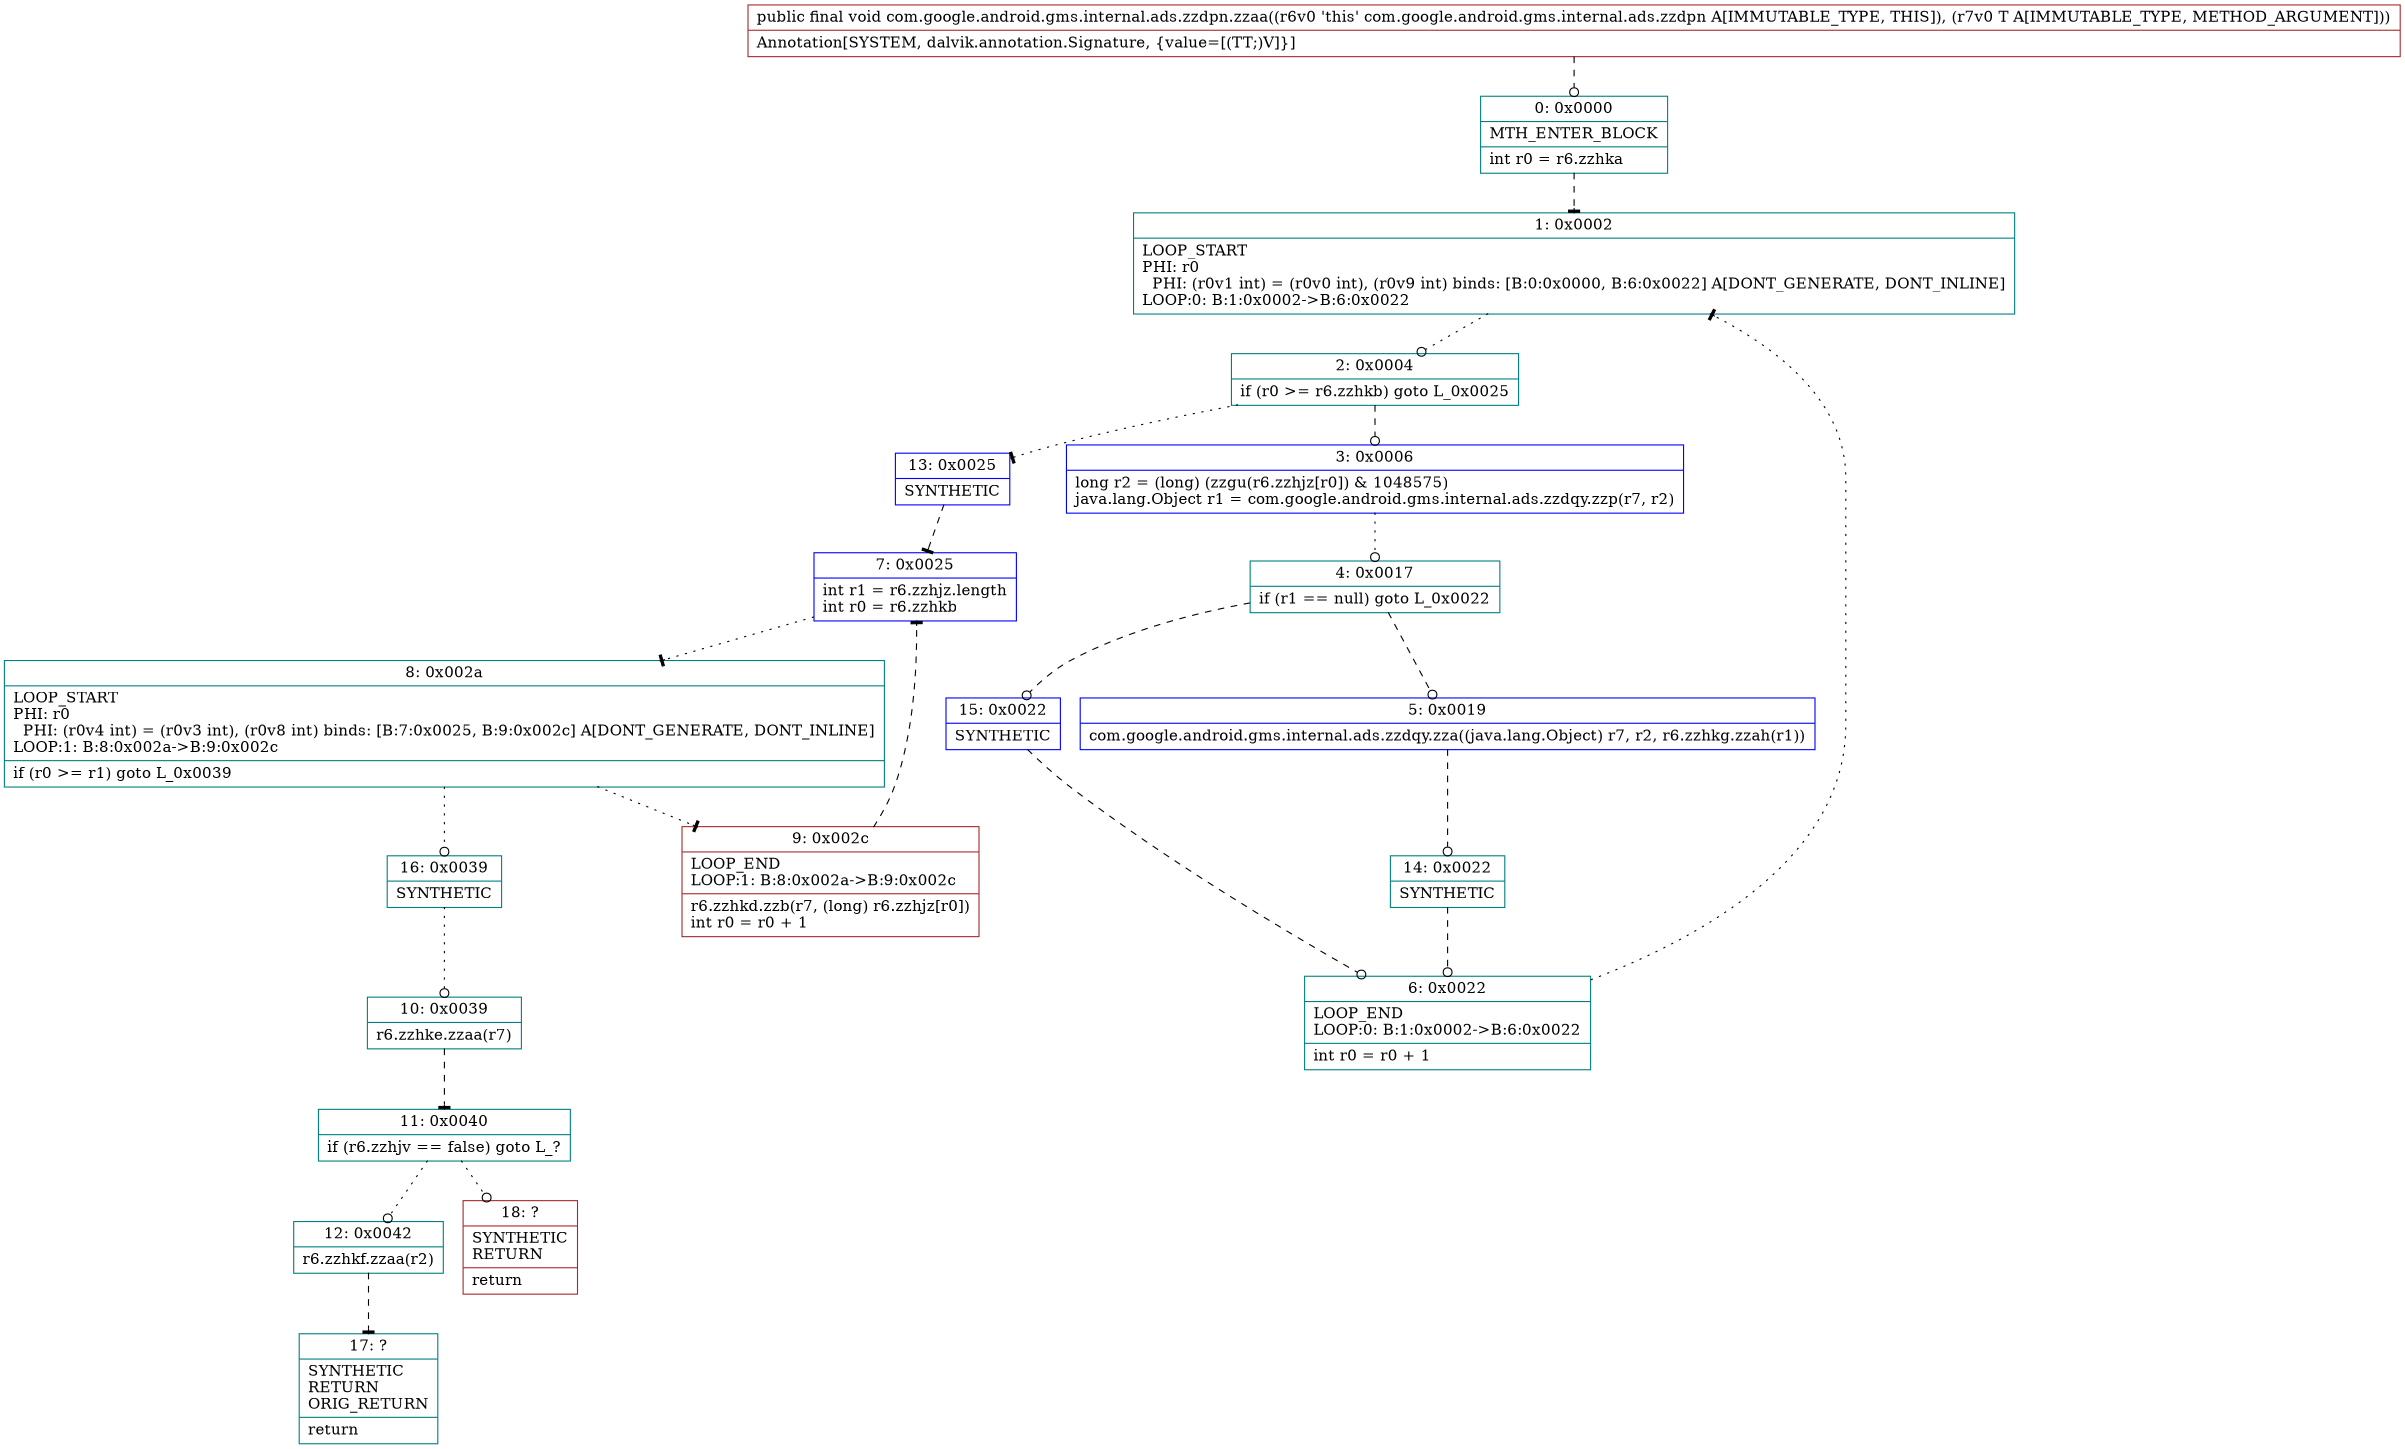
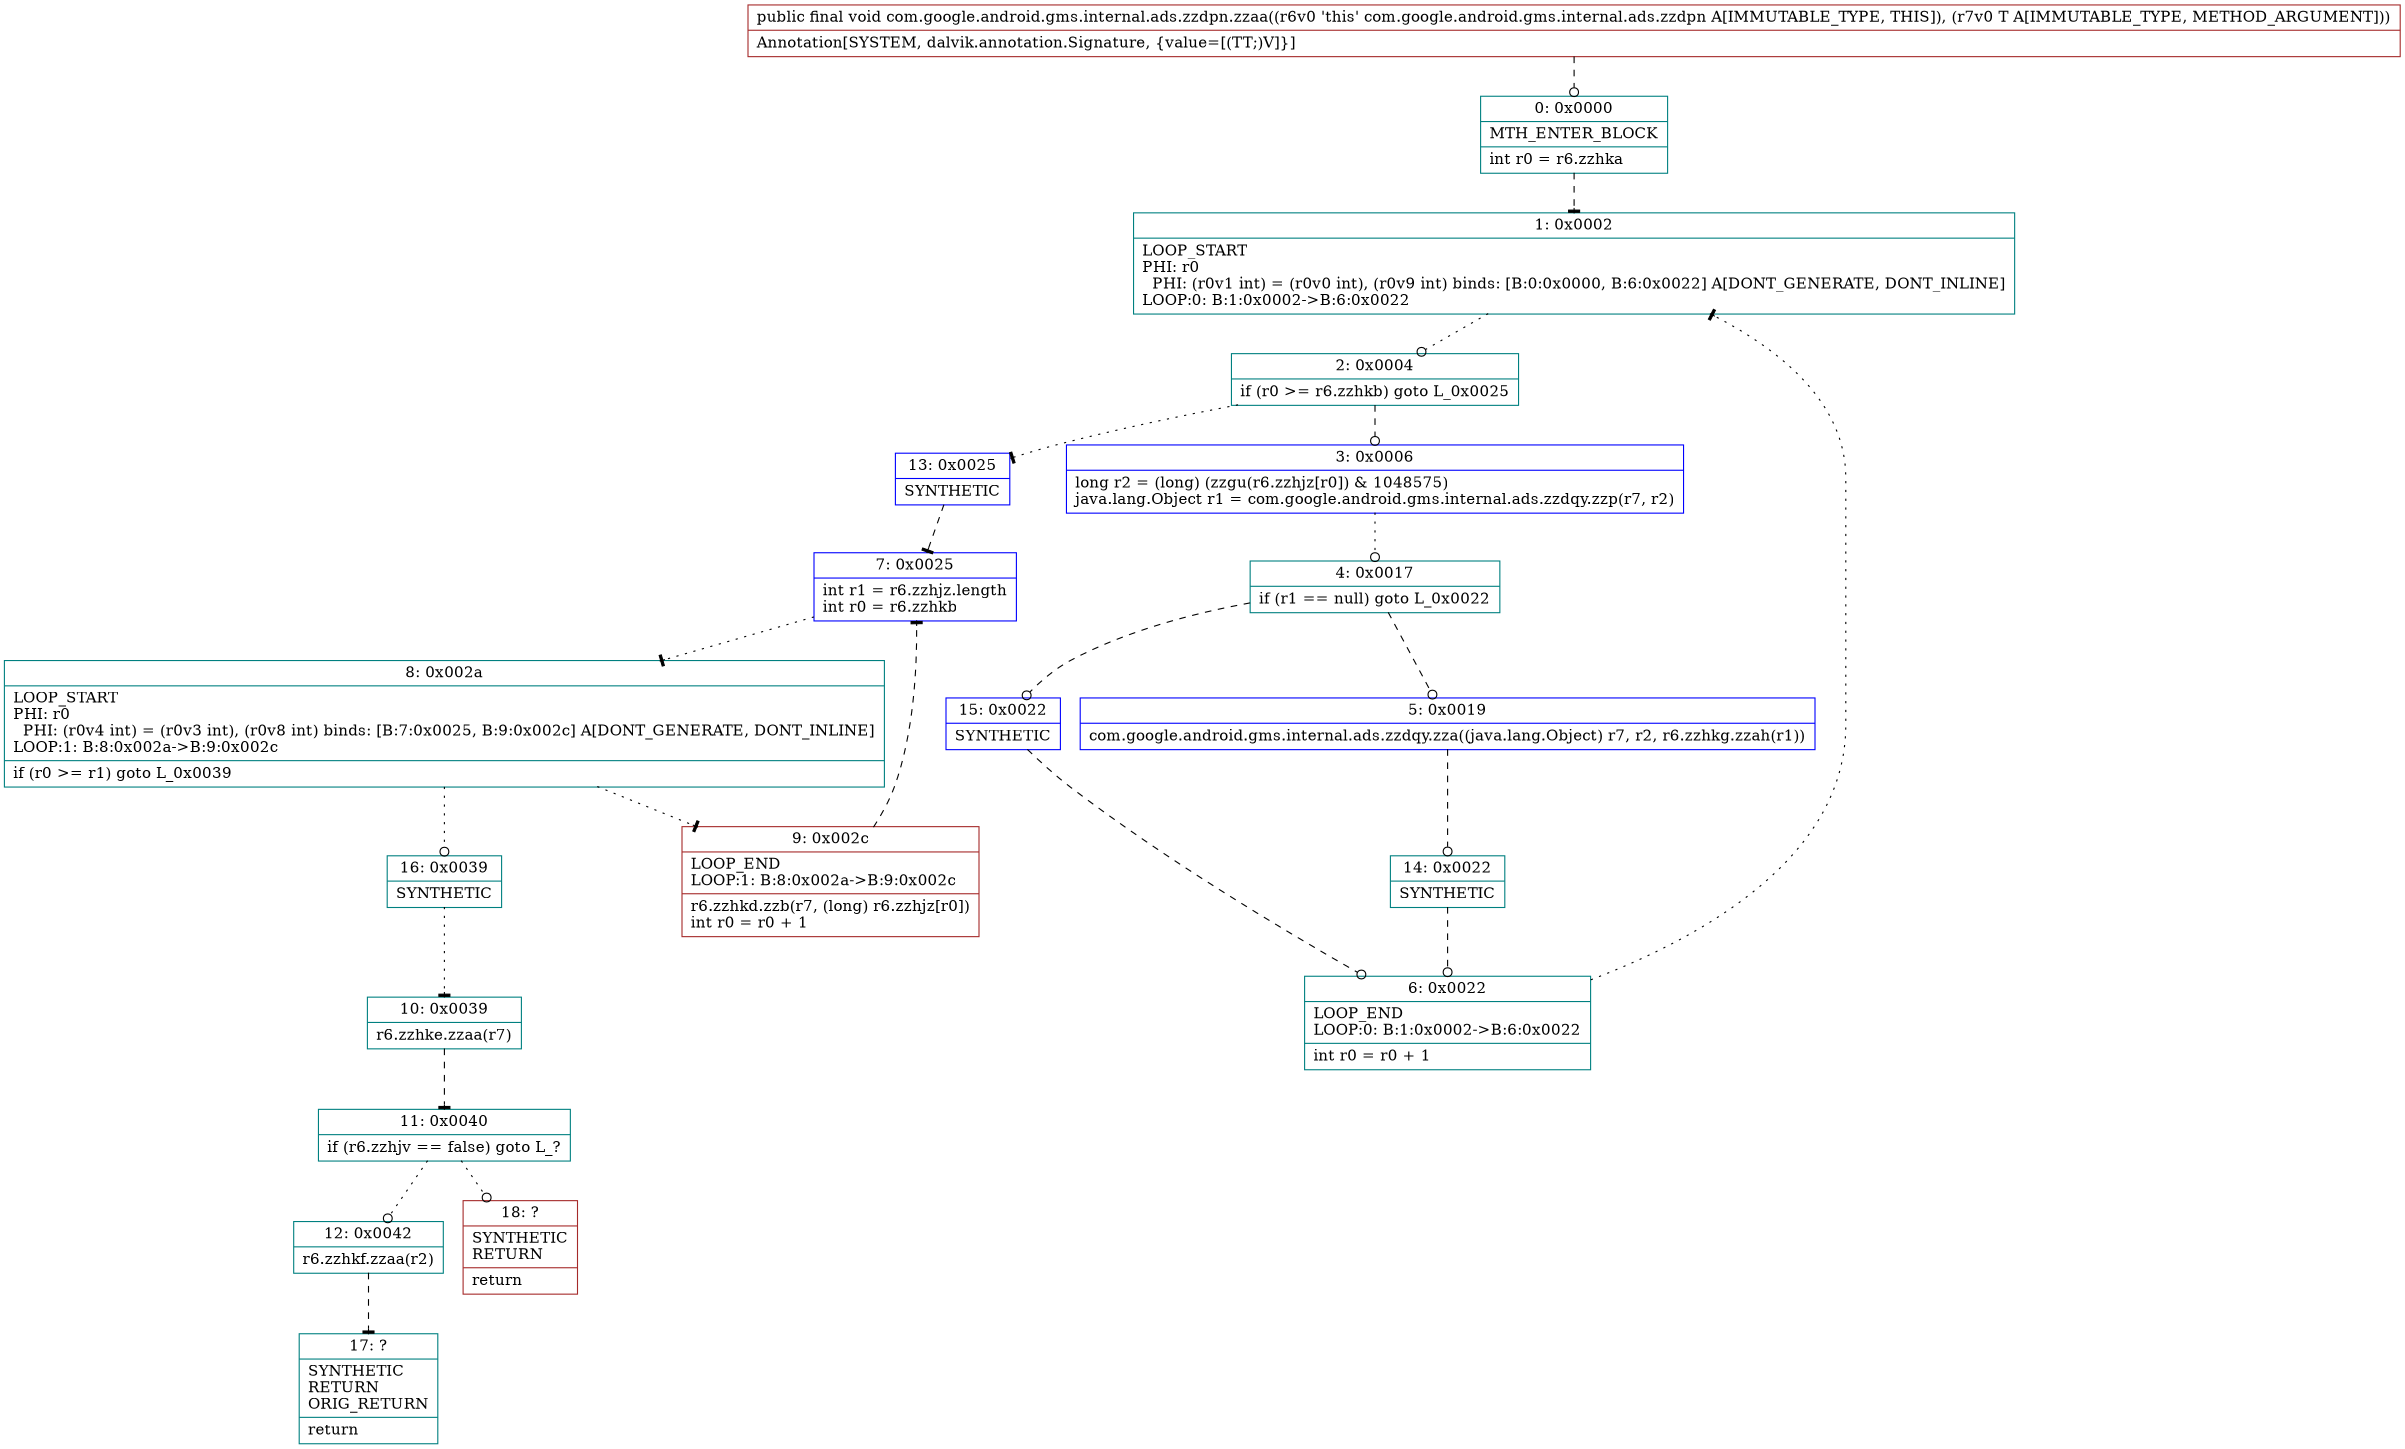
(444, 948) -> (444, 948)
